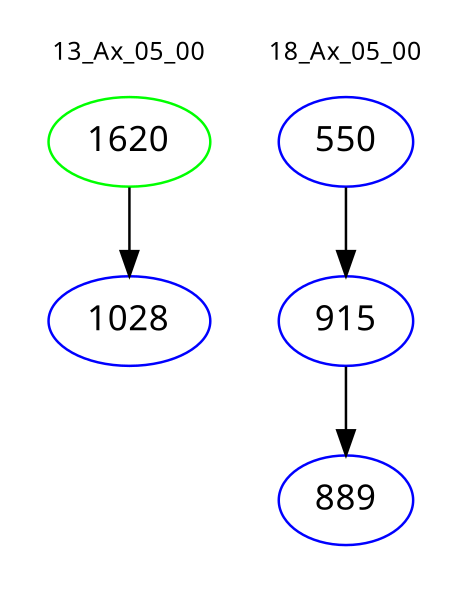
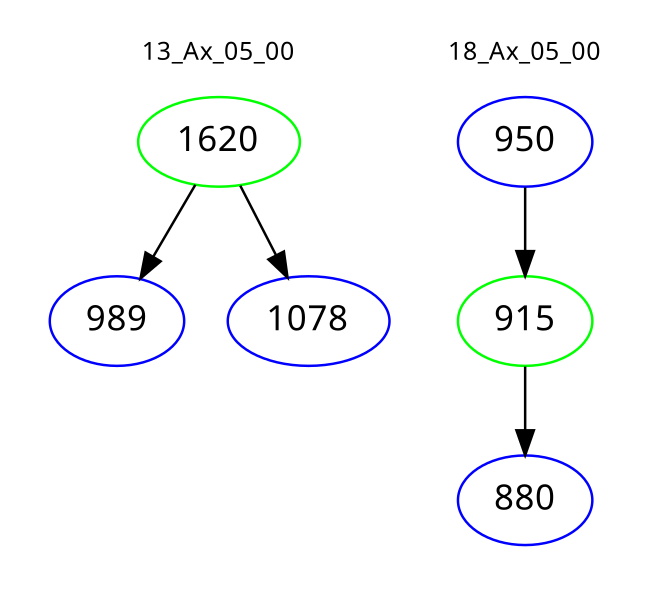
(346, 142) -> (525, 142)
none -> (117, 321)
(129, 321) -> (309, 321)
(346, 321) -> (525, 321)
(346, 500) -> (525, 500)
